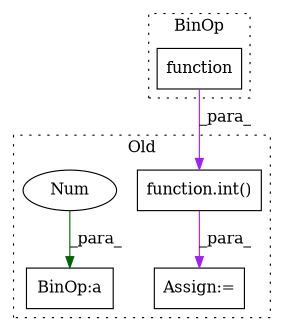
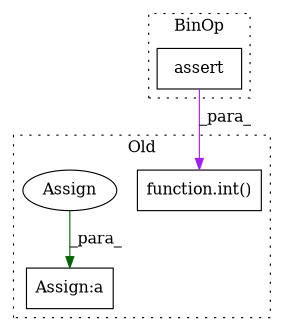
(199, 69) -> (199, 69)
(70, 190) -> (70, 190)
(70, 288) -> (70, 288)
(199, 288) -> none
